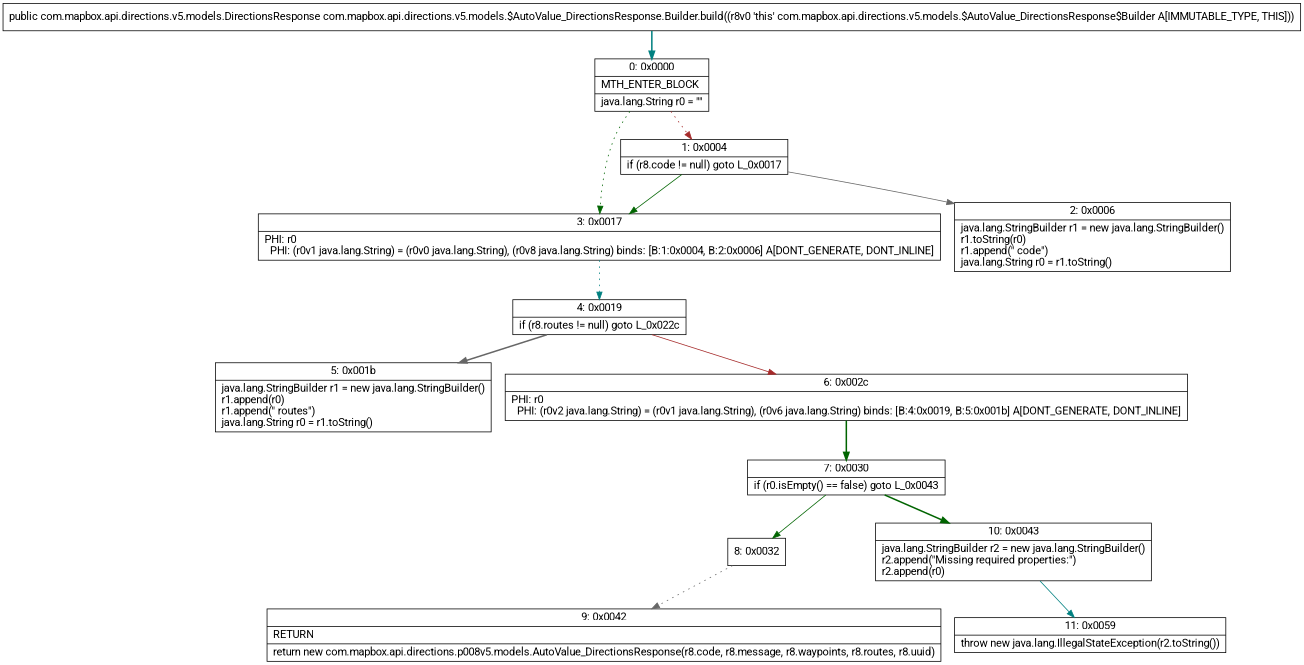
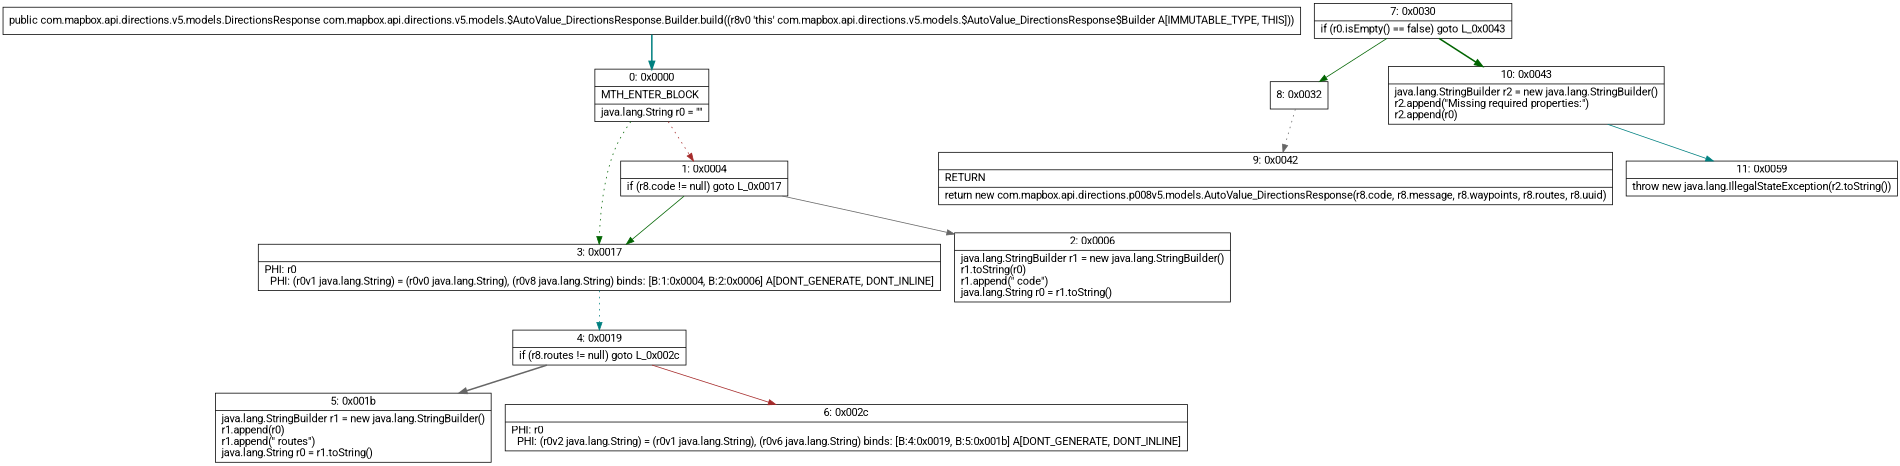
(599, 326) -> (599, 356)
(846, 436) -> none
